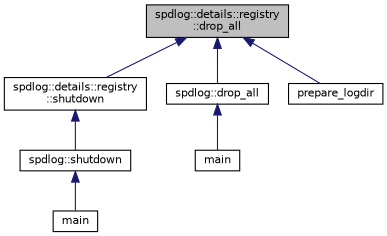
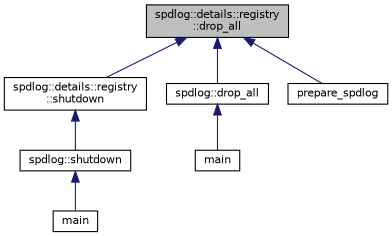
(336, 94) -> (338, 94)
